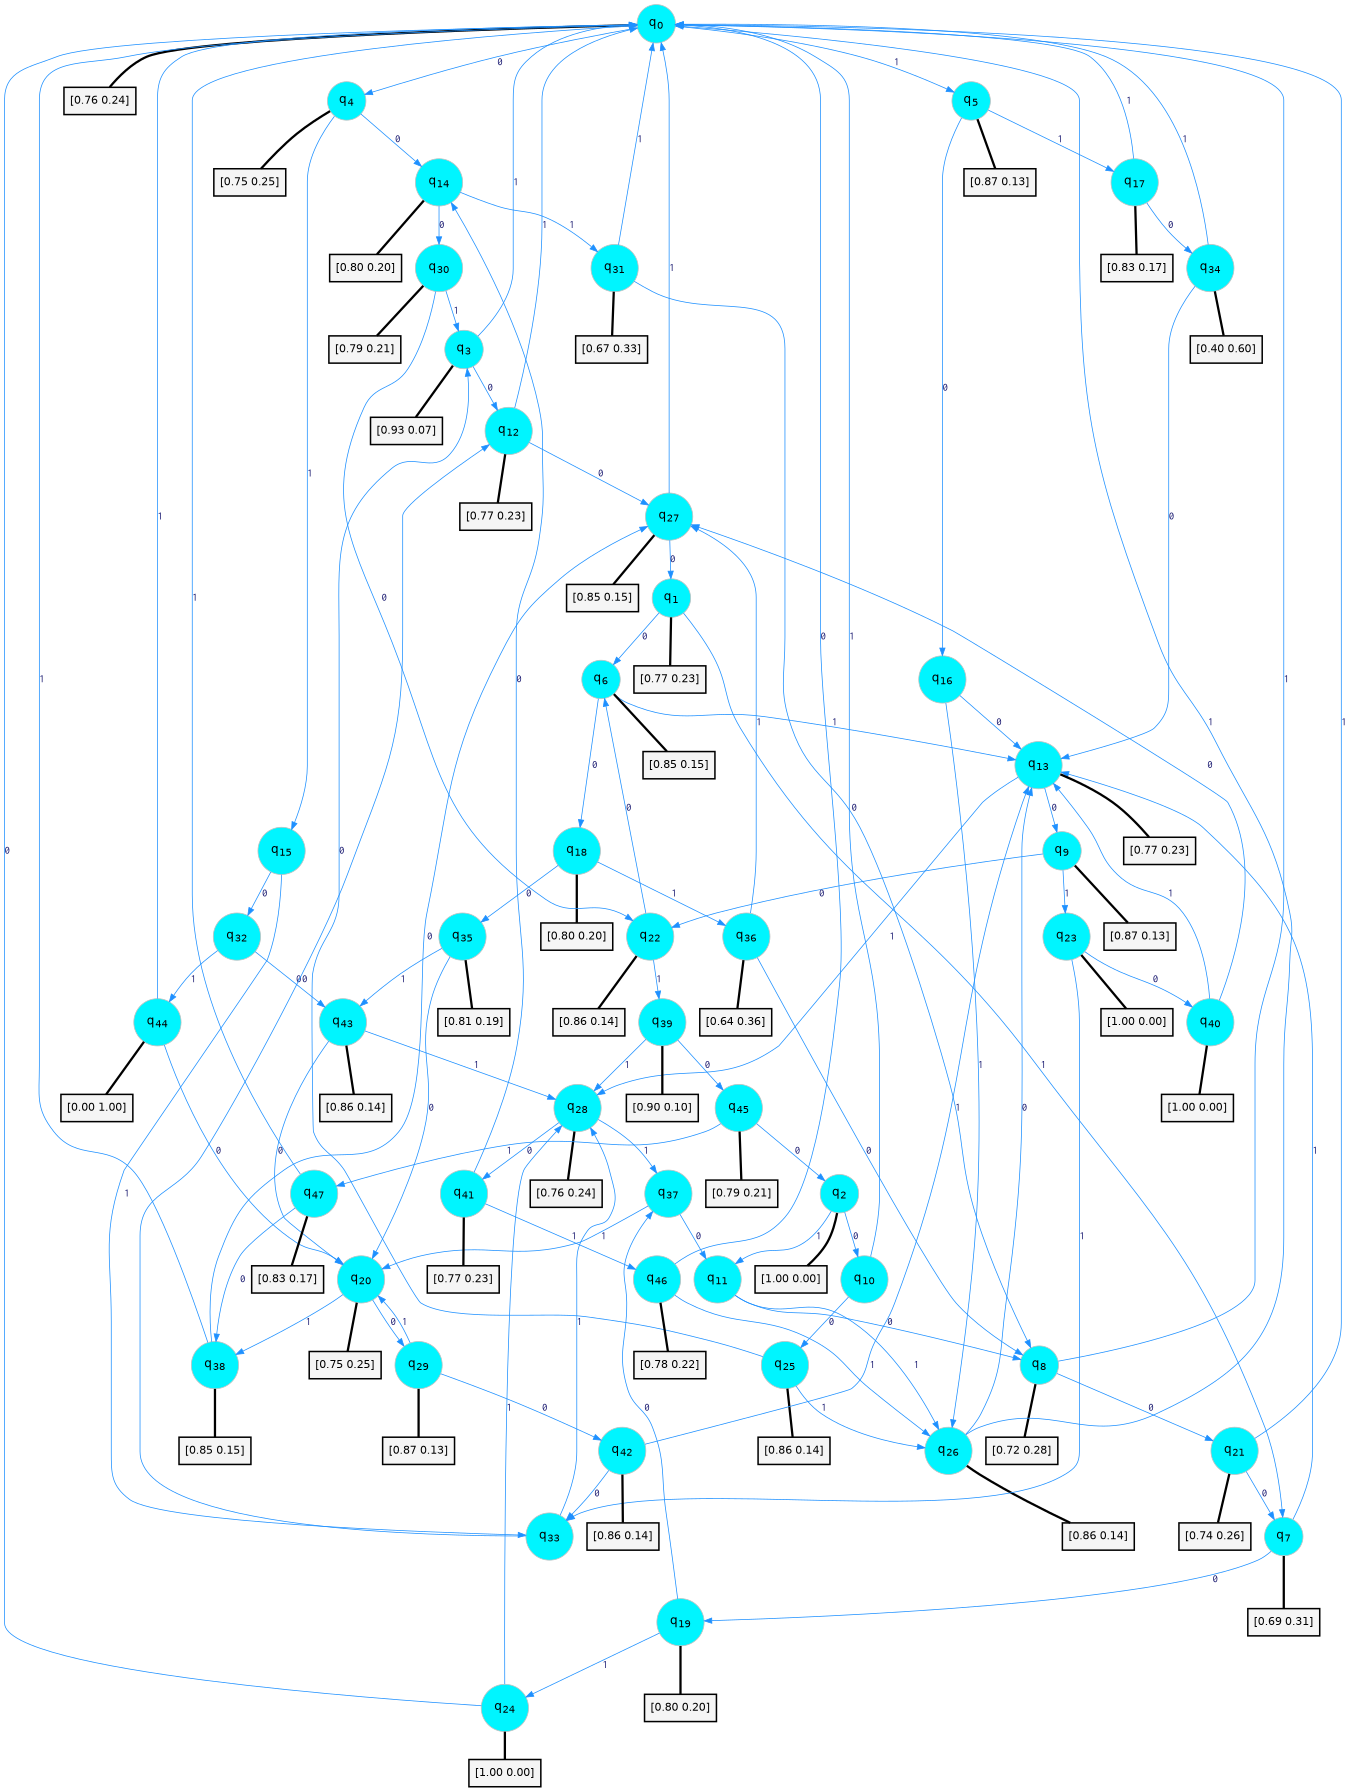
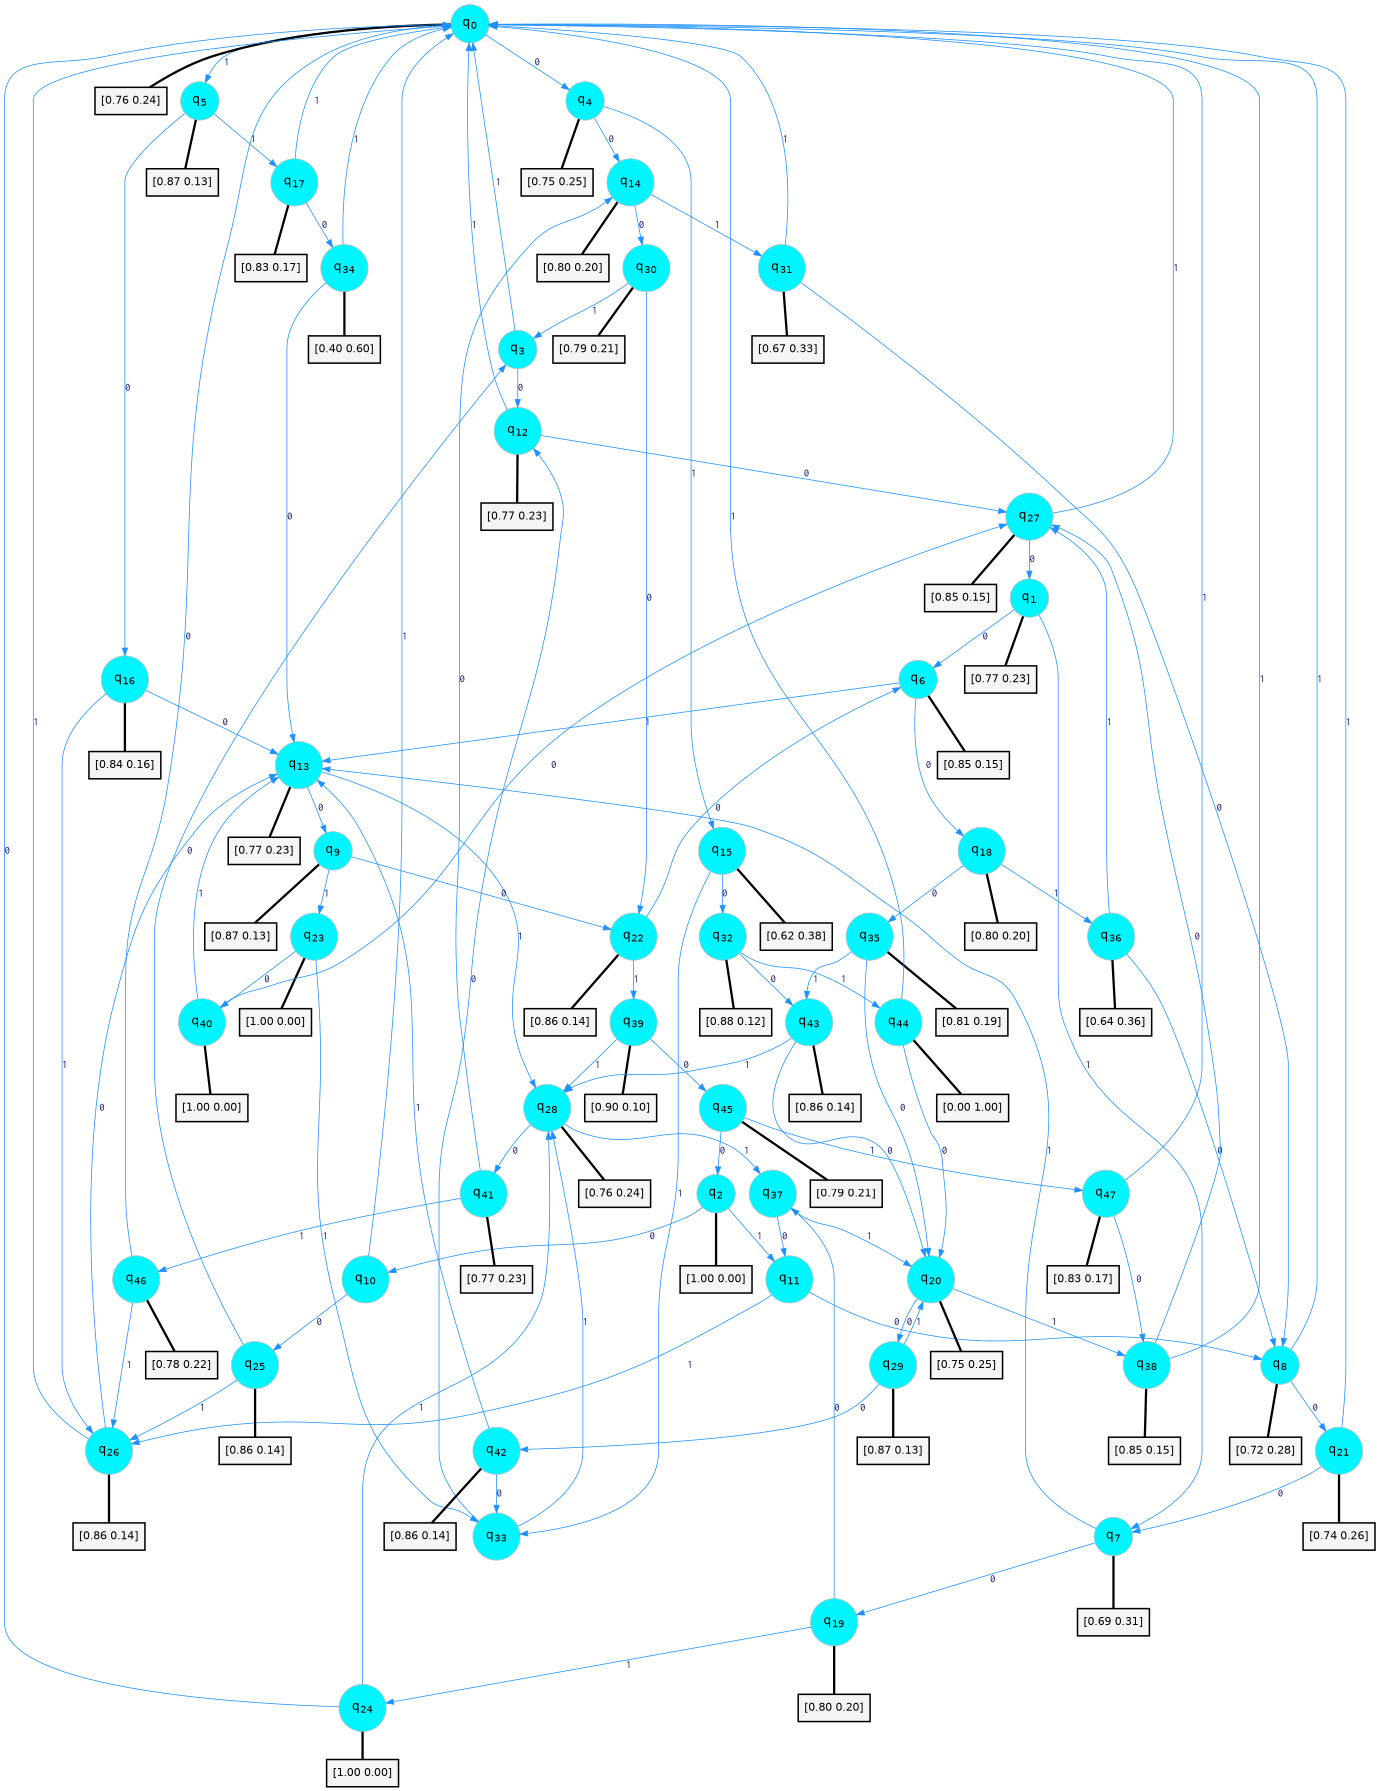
(406, 431) -> none
none -> (125, 765)
none -> (796, 937)
none -> (736, 1022)
